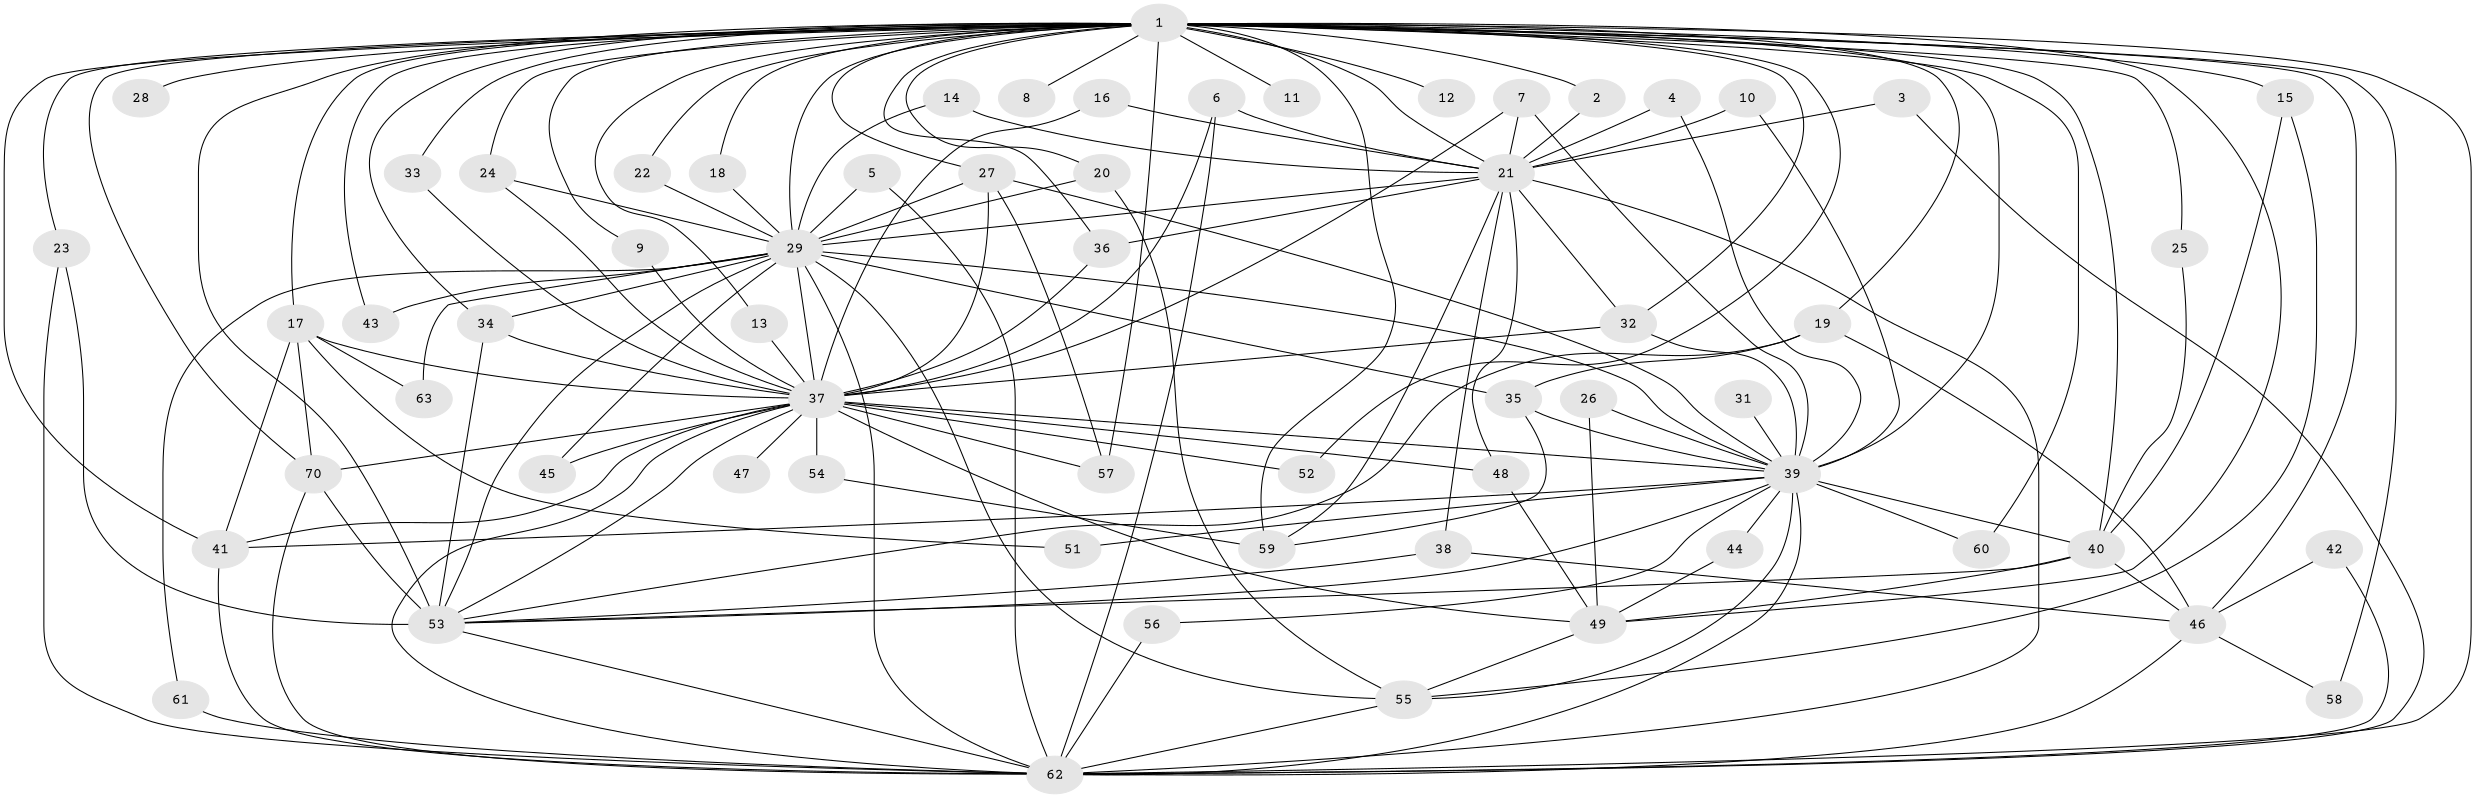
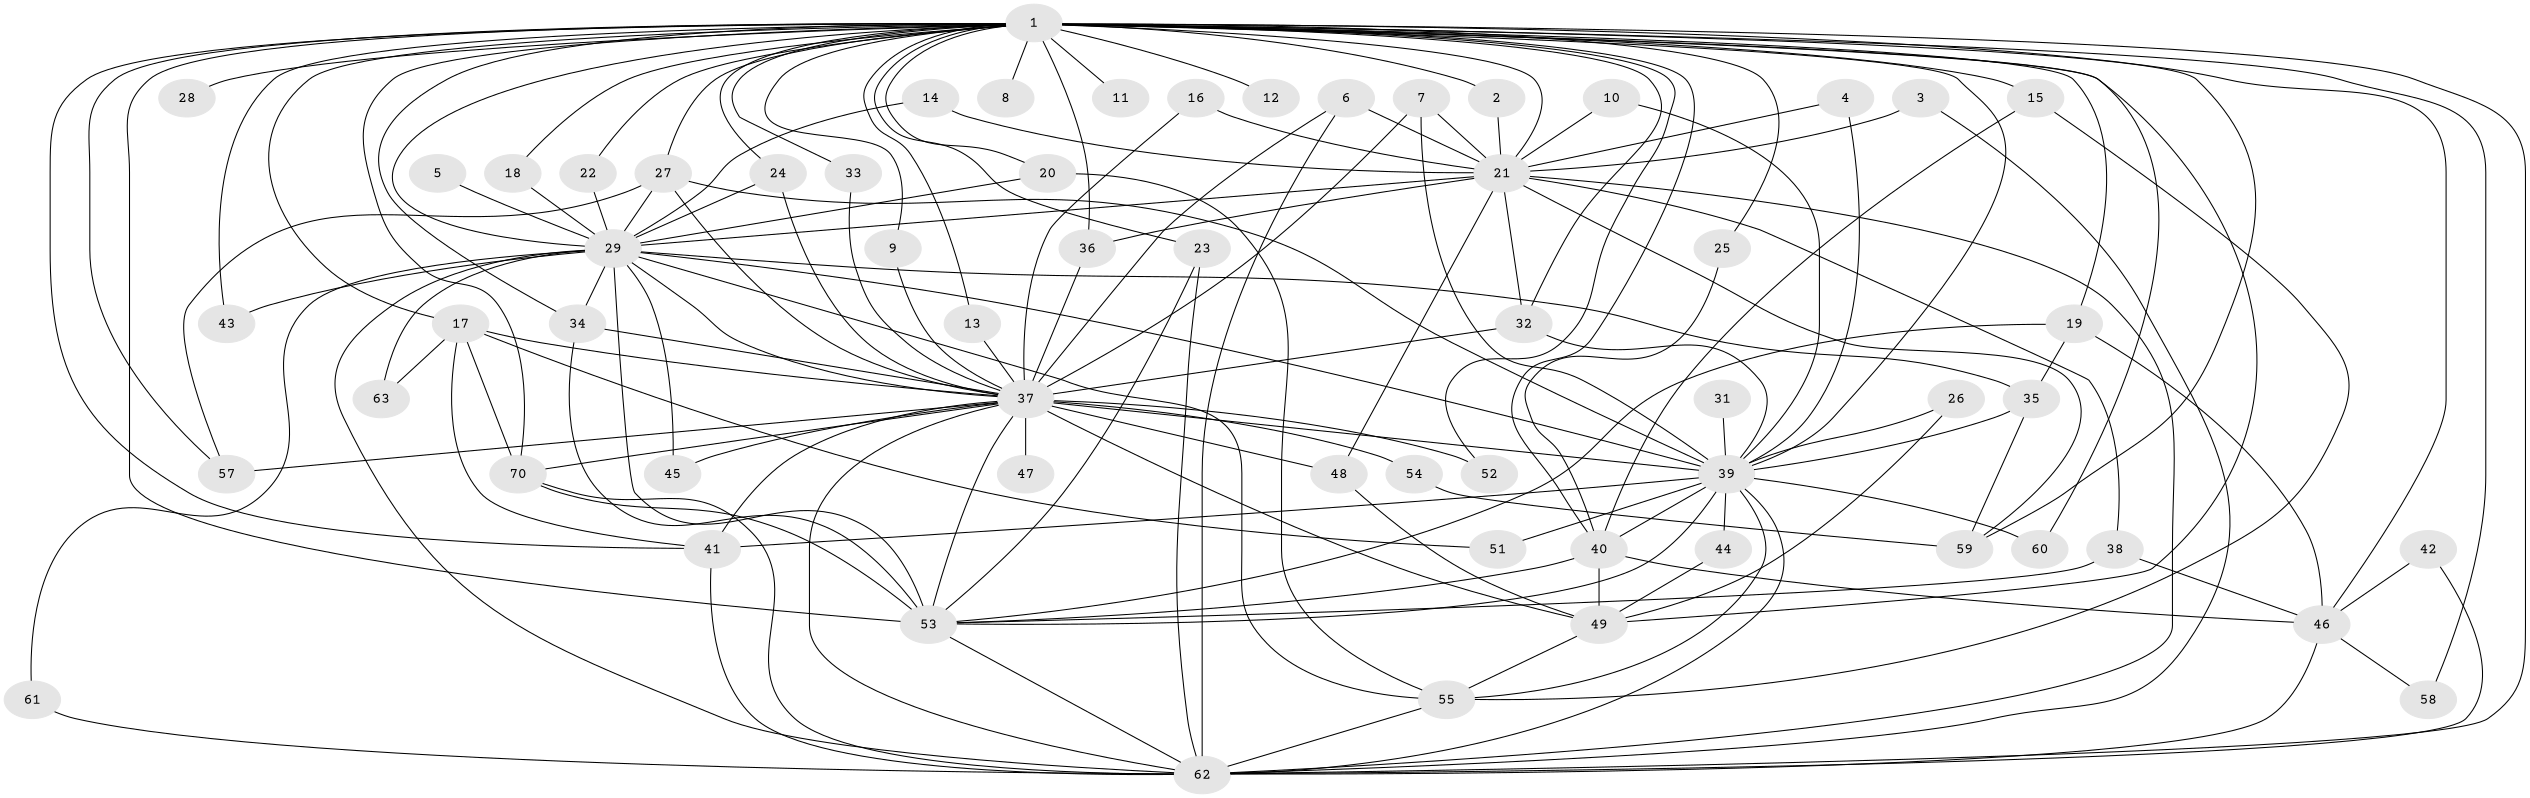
(1015, 438) -> none
(1152, 625) -> none
